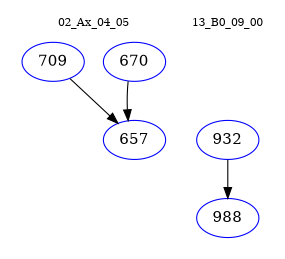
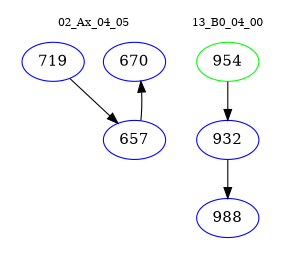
(228, 23) -> (228, 23)
(53, 62) -> (53, 62)
none -> (228, 62)
(127, 95) -> (142, 107)
